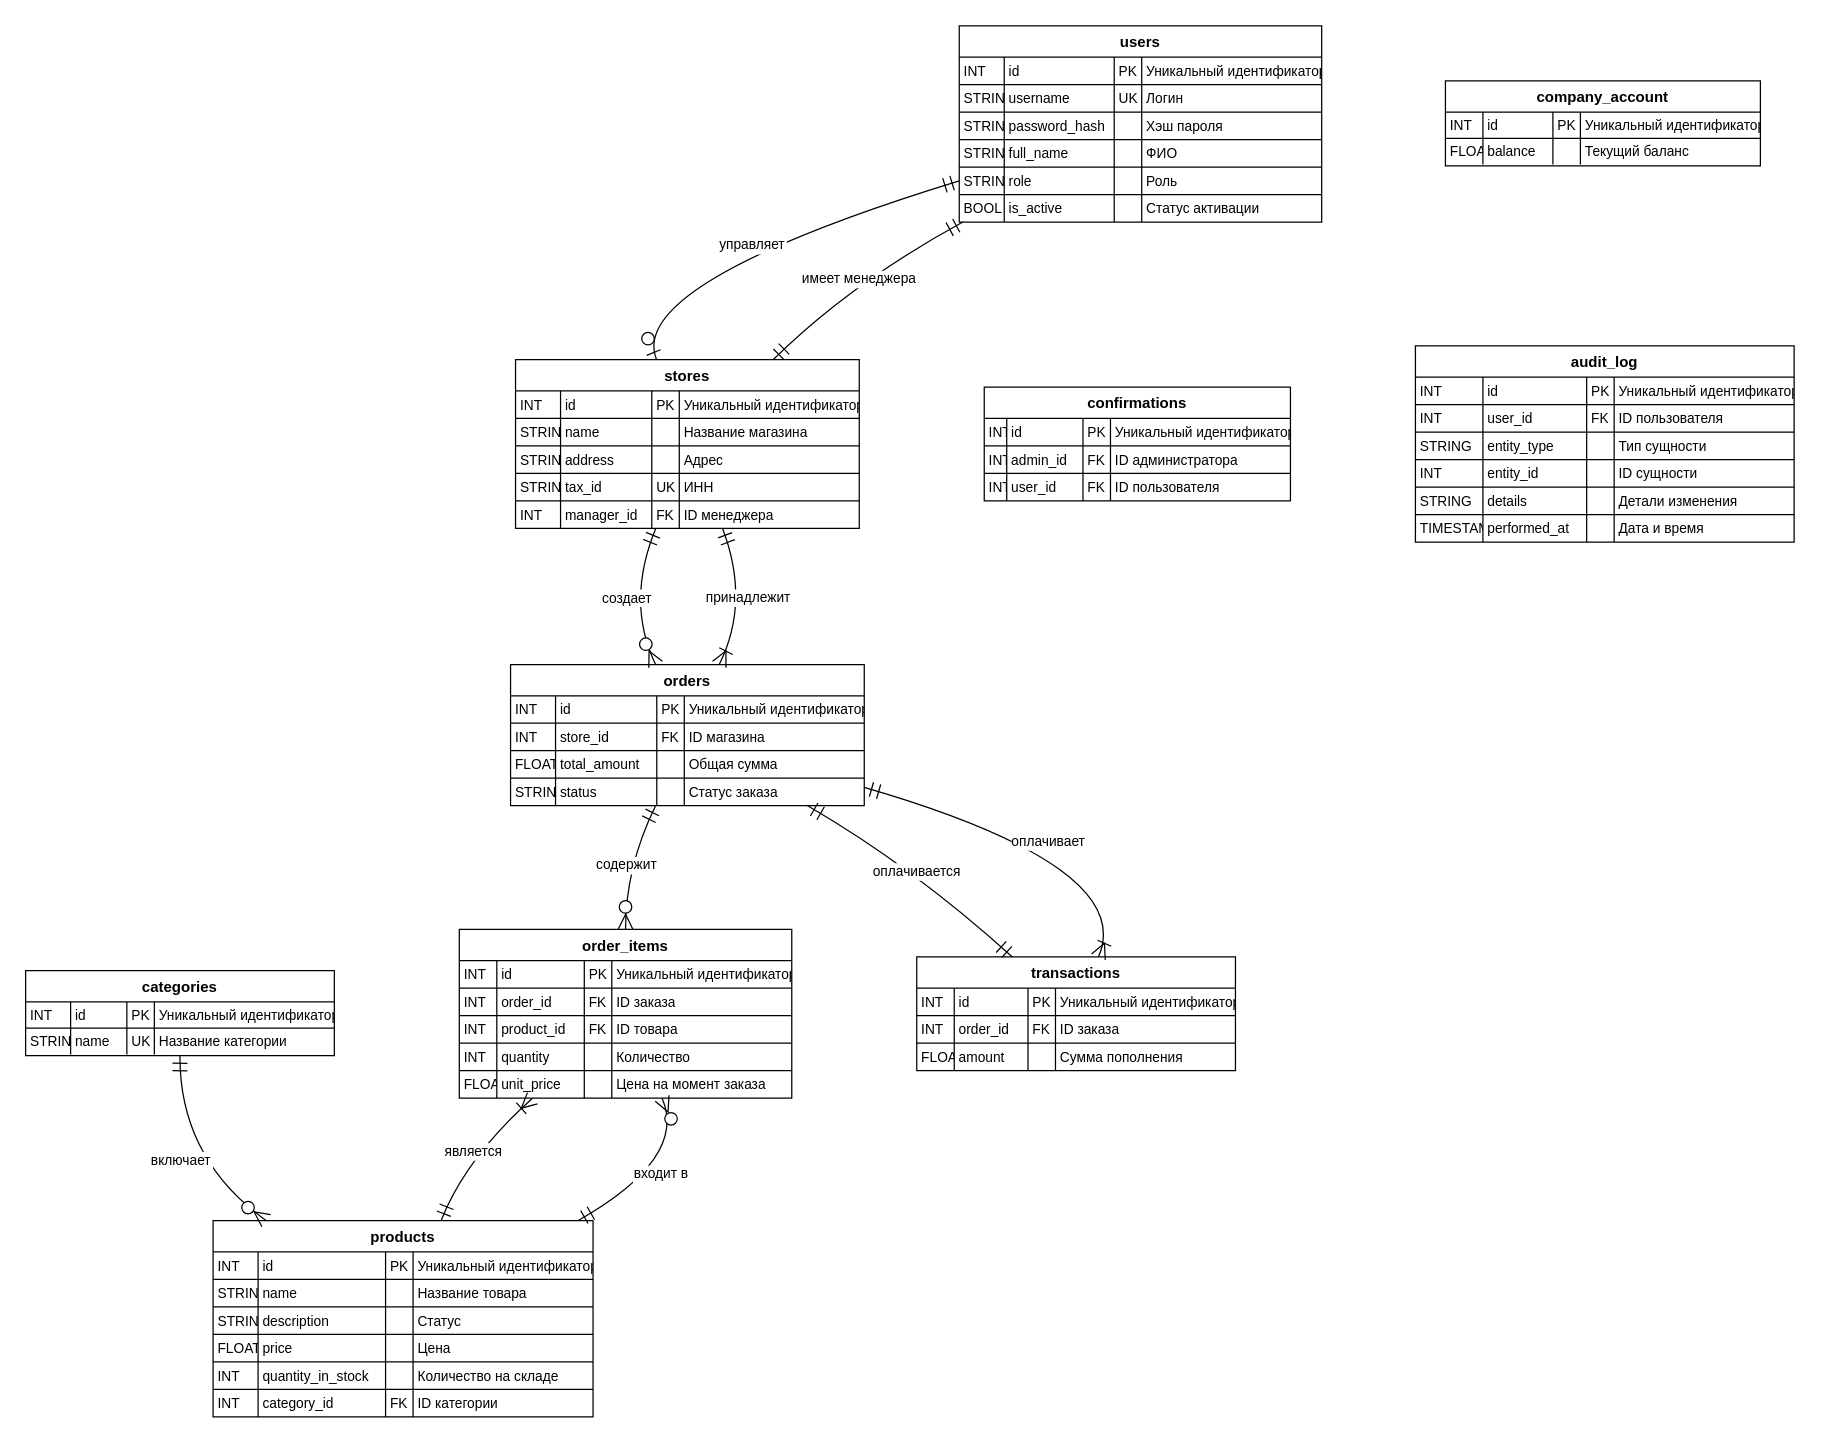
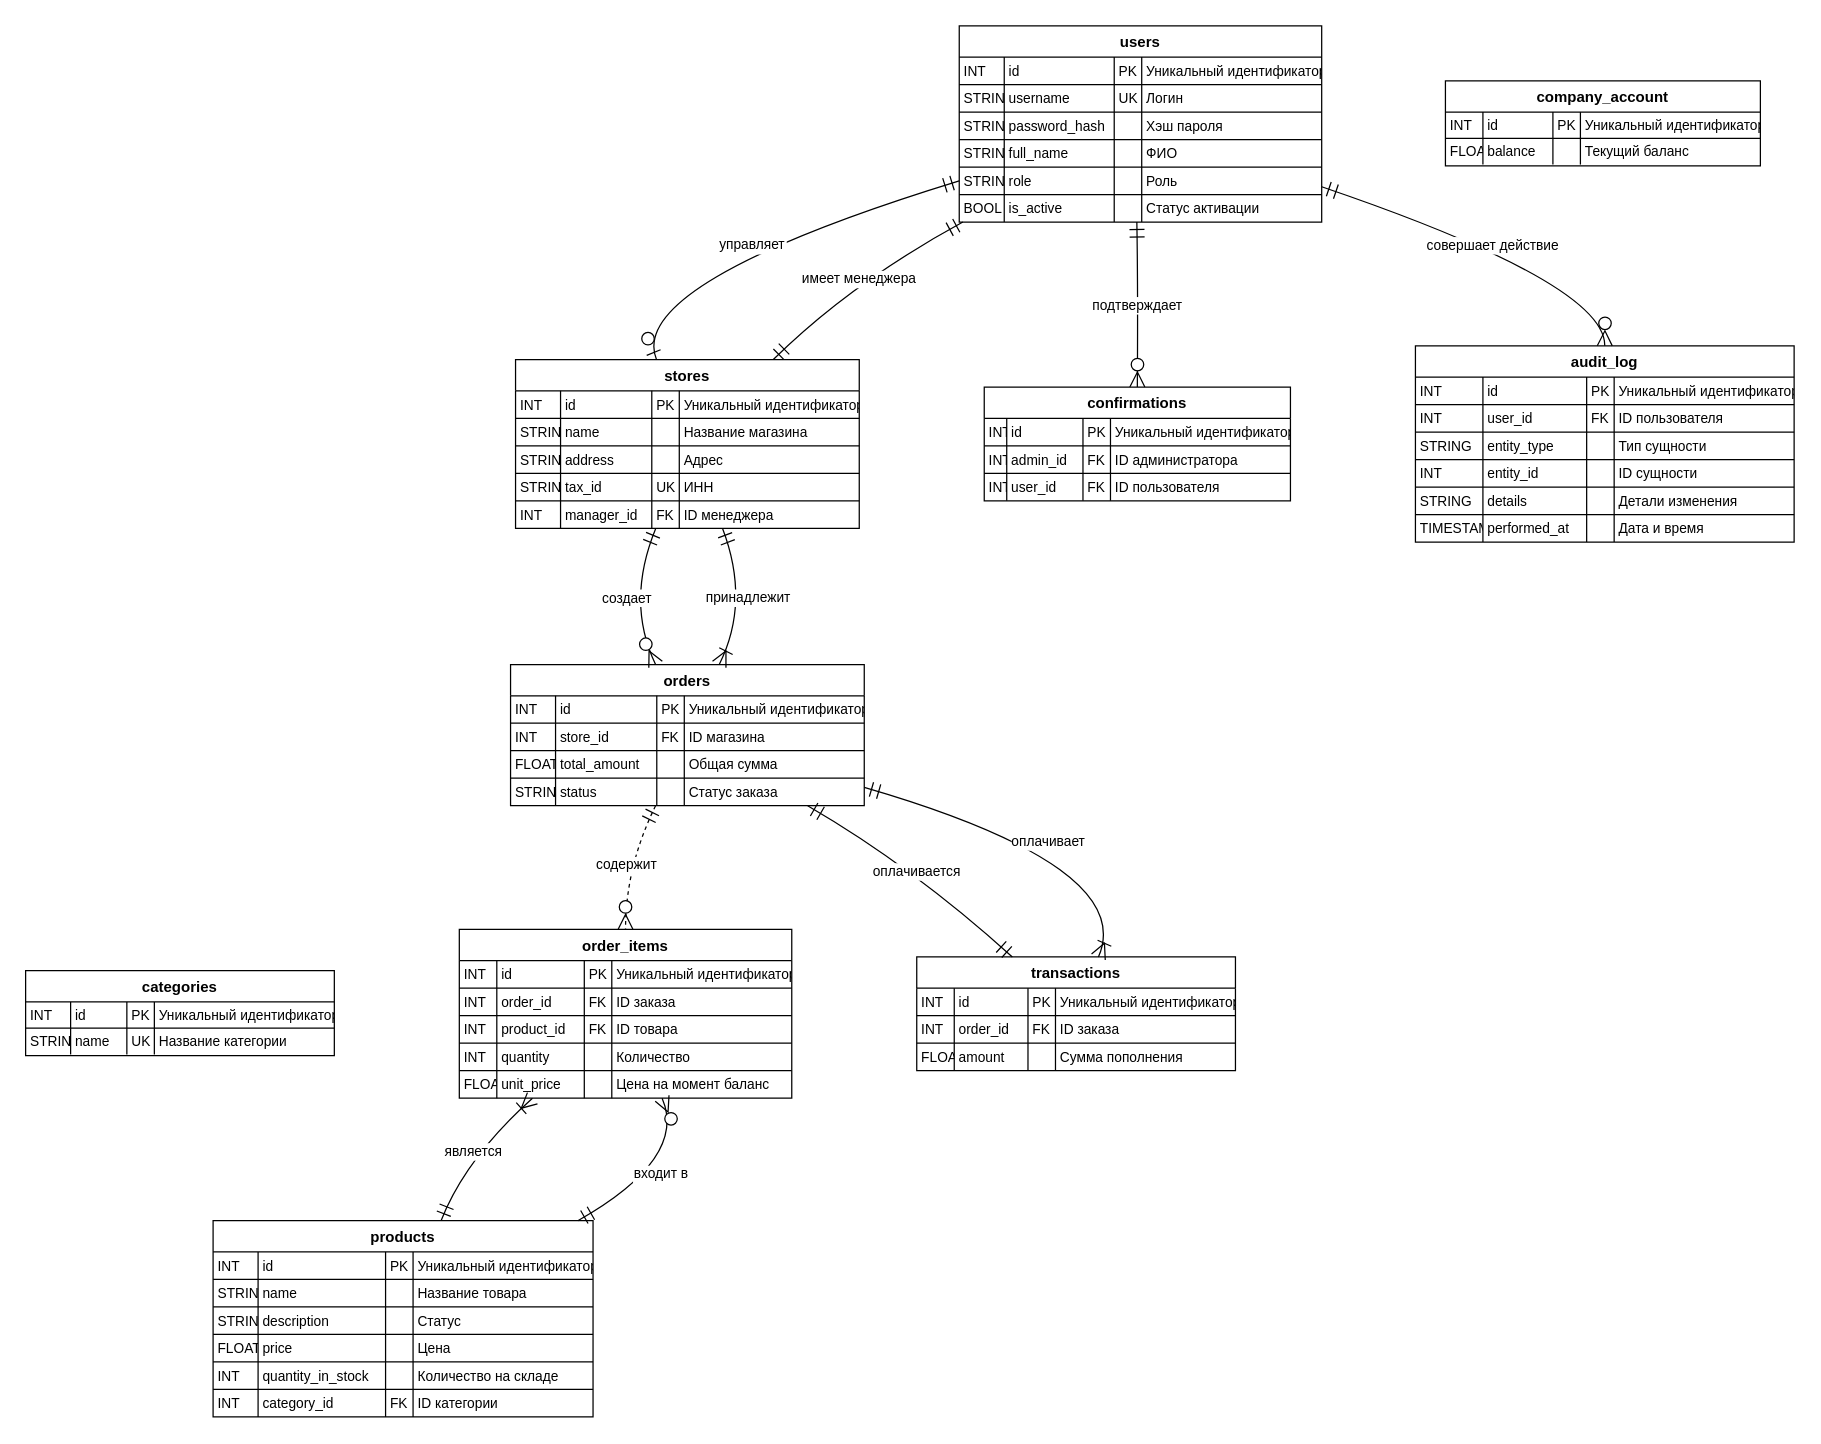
none -> (1478, 247)
none -> (1138, 305)
(645, 831) -> (645, 831)
(692, 1085) -> (692, 1085)
(202, 1150) -> none
